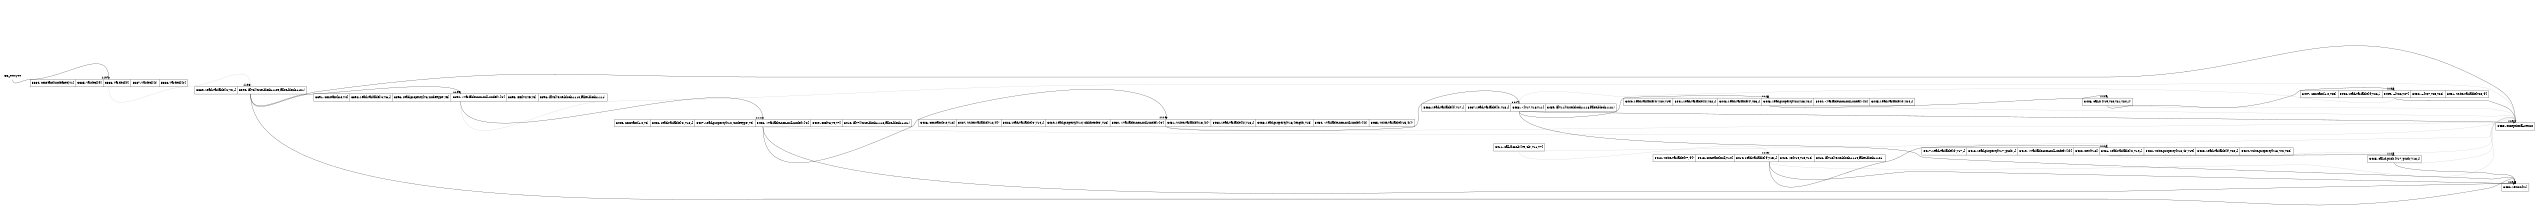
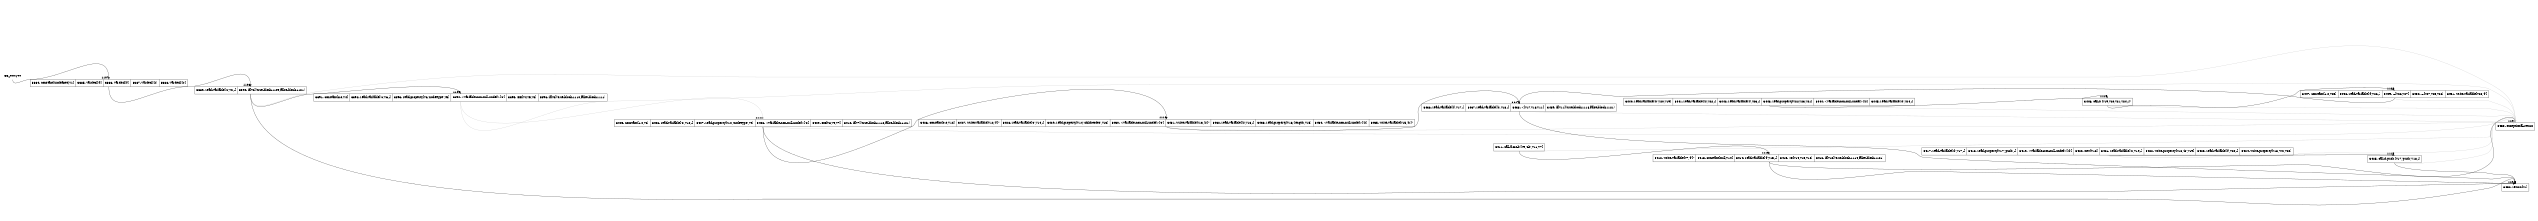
(1393, 77) -> (1393, 77)
(178, 88) -> (178, 88)
(1956, 89) -> (1956, 89)
(1638, 97) -> none
(2459, 100) -> (2459, 100)
(611, 111) -> (611, 111)
(2016, 117) -> (2016, 117)
(1926, 147) -> none
(1643, 153) -> (1643, 153)
(2183, 167) -> (2183, 167)
